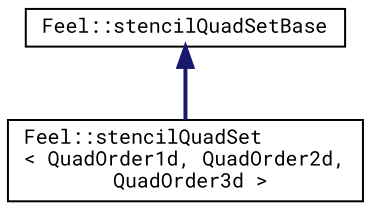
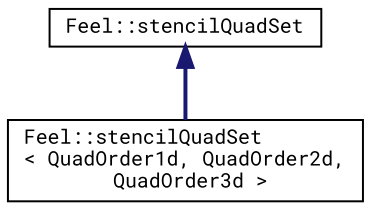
(185, 28) -> (185, 28)
